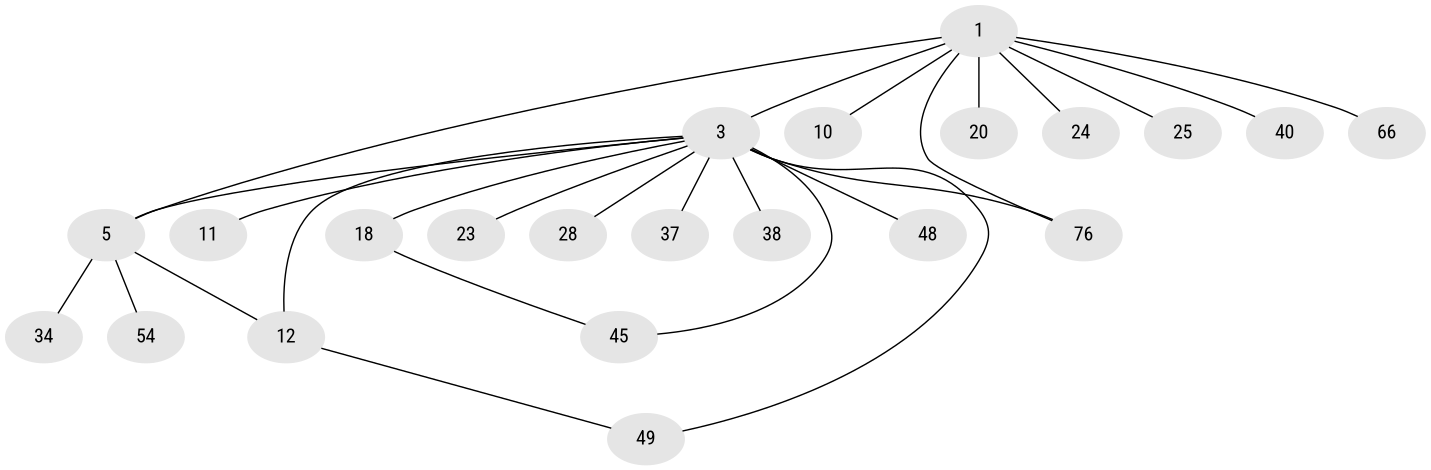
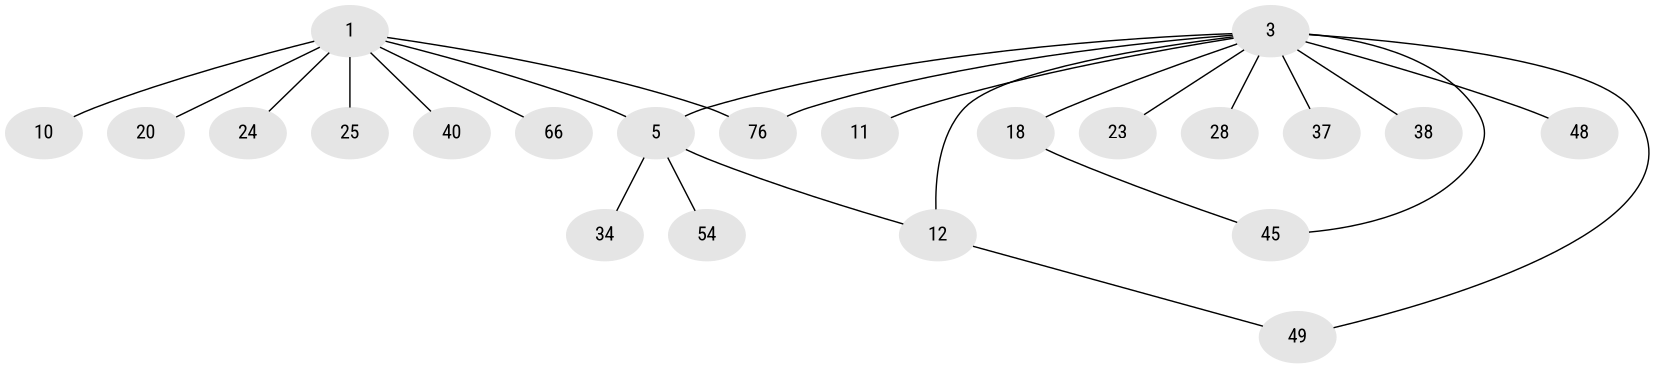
(847, 78) -> none
